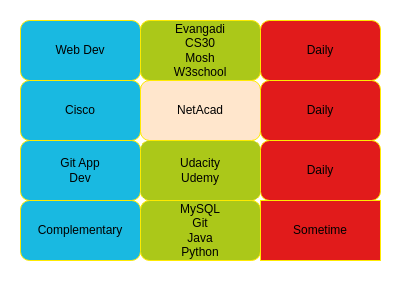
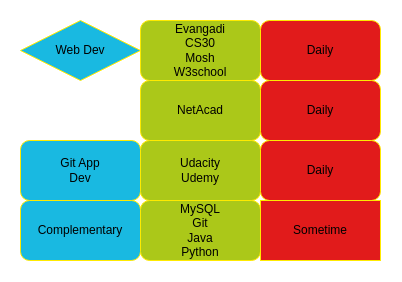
(81, 51) -> (81, 51)
(81, 111) -> none
(201, 111) -> (201, 111)
(201, 171) -> (201, 171)
